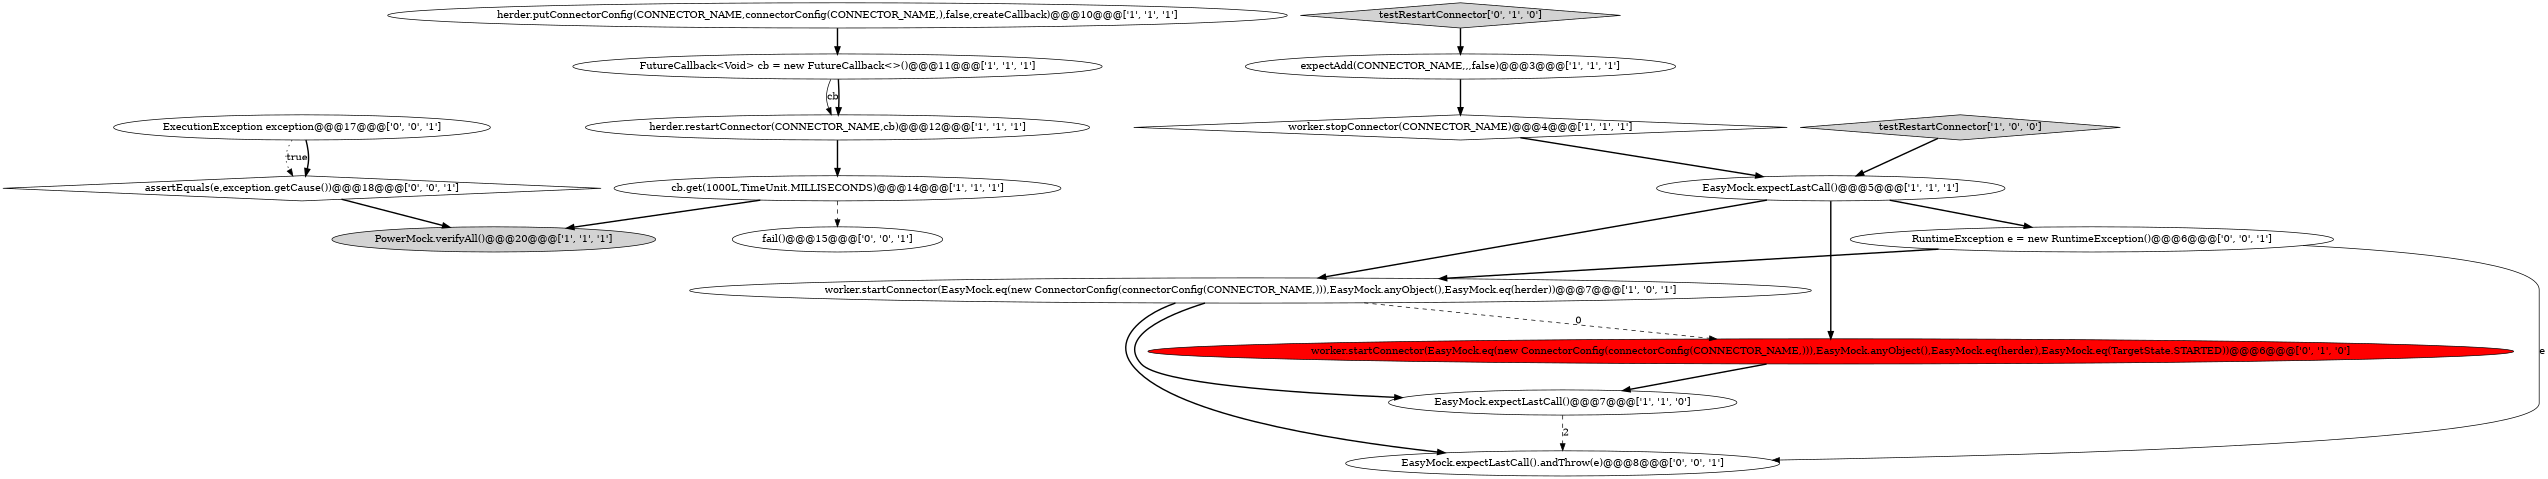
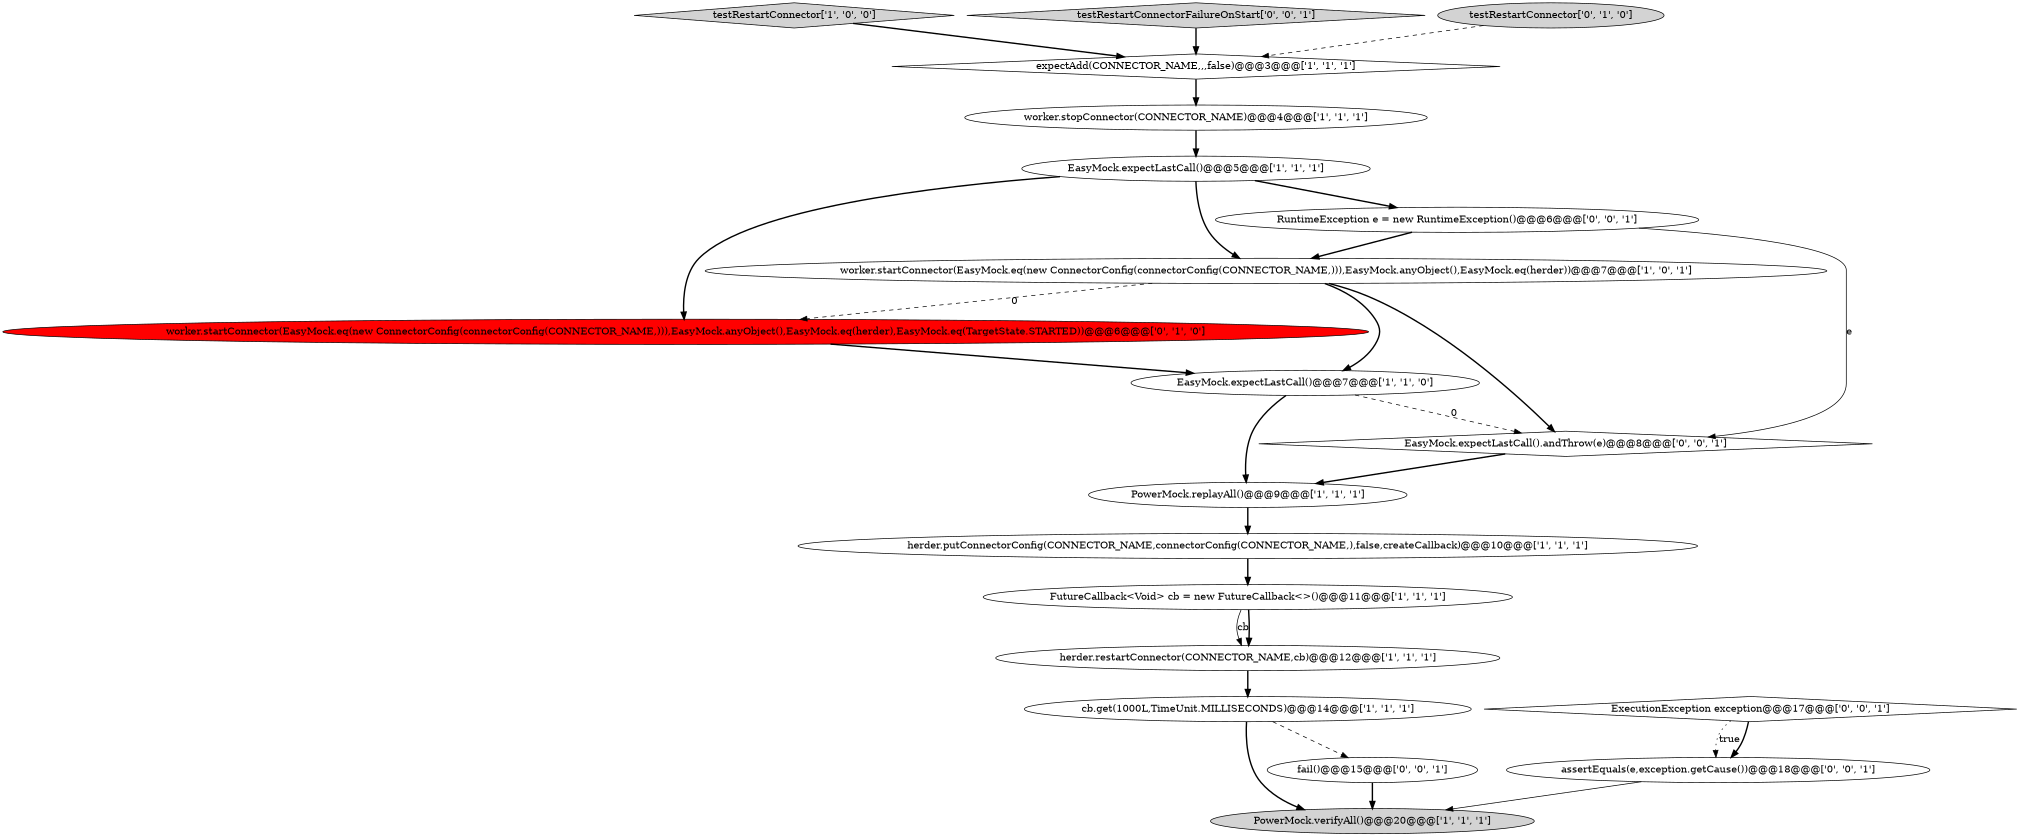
none -> (1196, 15)
(1460, 15) -> (1551, 15)
(1460, 37) -> (1376, 41)
(1460, 66) -> (1196, 66)
(302, 127) -> (1750, 709)
(1460, 127) -> (1196, 118)
(1900, 156) -> (985, 40)
(302, 188) -> (1718, 770)
(392, 212) -> (1547, 795)
(1566, 433) -> (1454, 413)
(1563, 463) -> (1566, 444)
none -> (1248, 495)
none -> (1372, 792)
